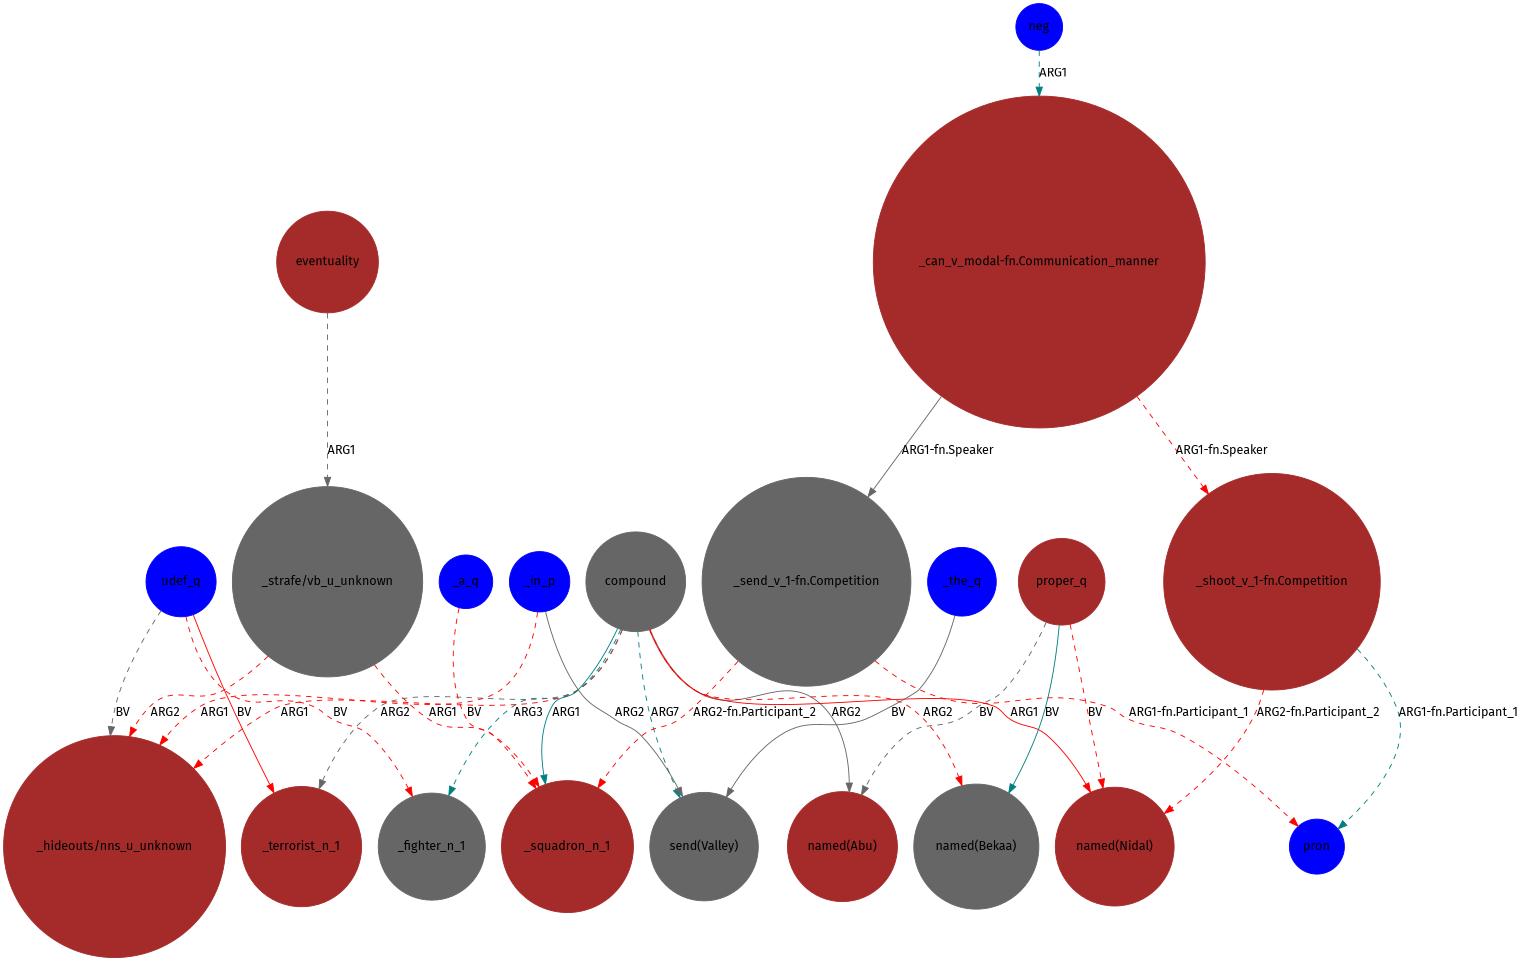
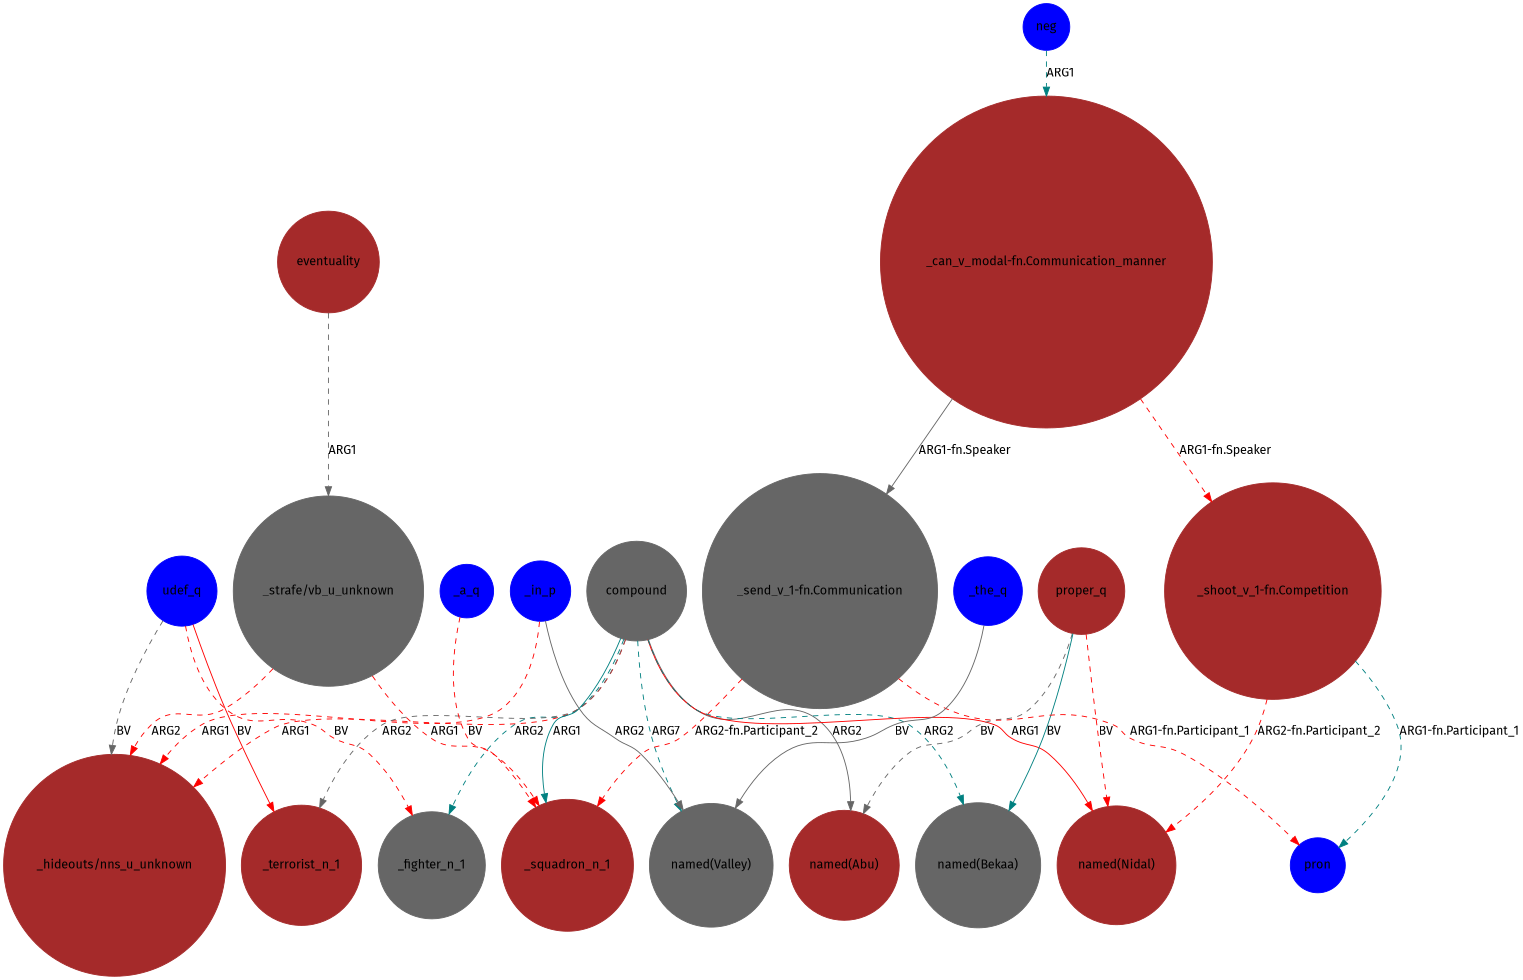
(806, 582) -> (820, 591)
(788, 698) -> (794, 717)
(528, 713) -> (529, 731)
(704, 847) -> (711, 865)
